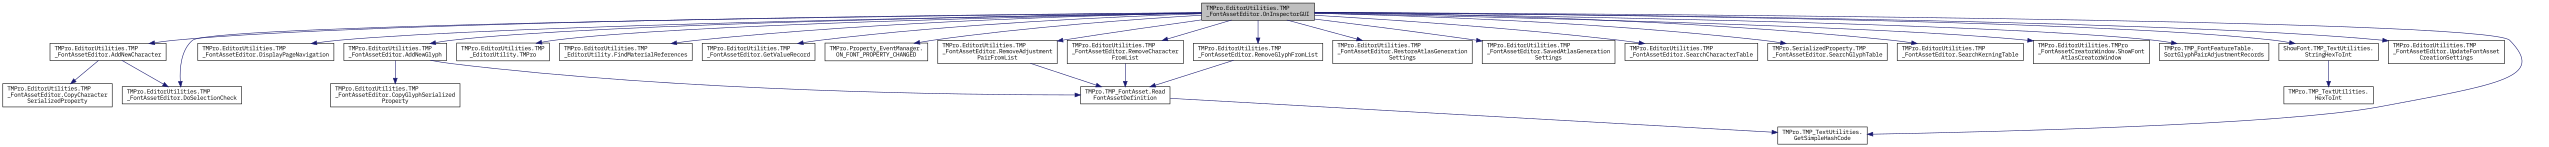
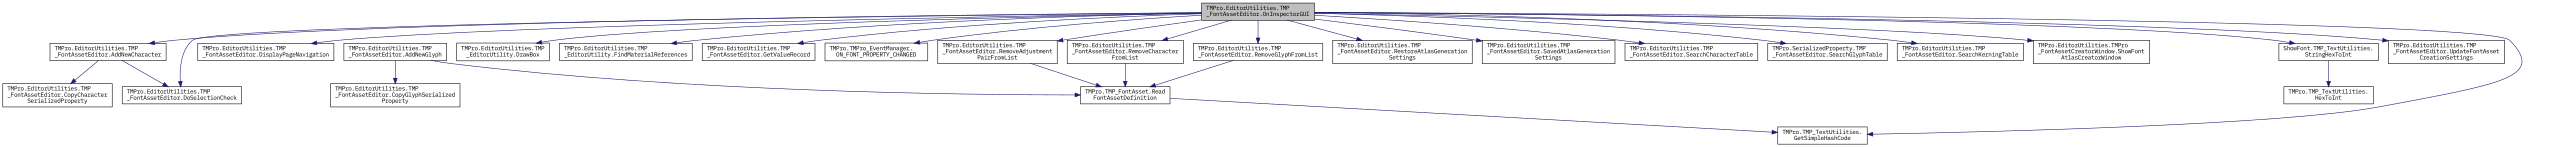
(818, 21) -> none
(503, 52) -> (503, 52)
(876, 52) -> (876, 52)
(2214, 52) -> none
